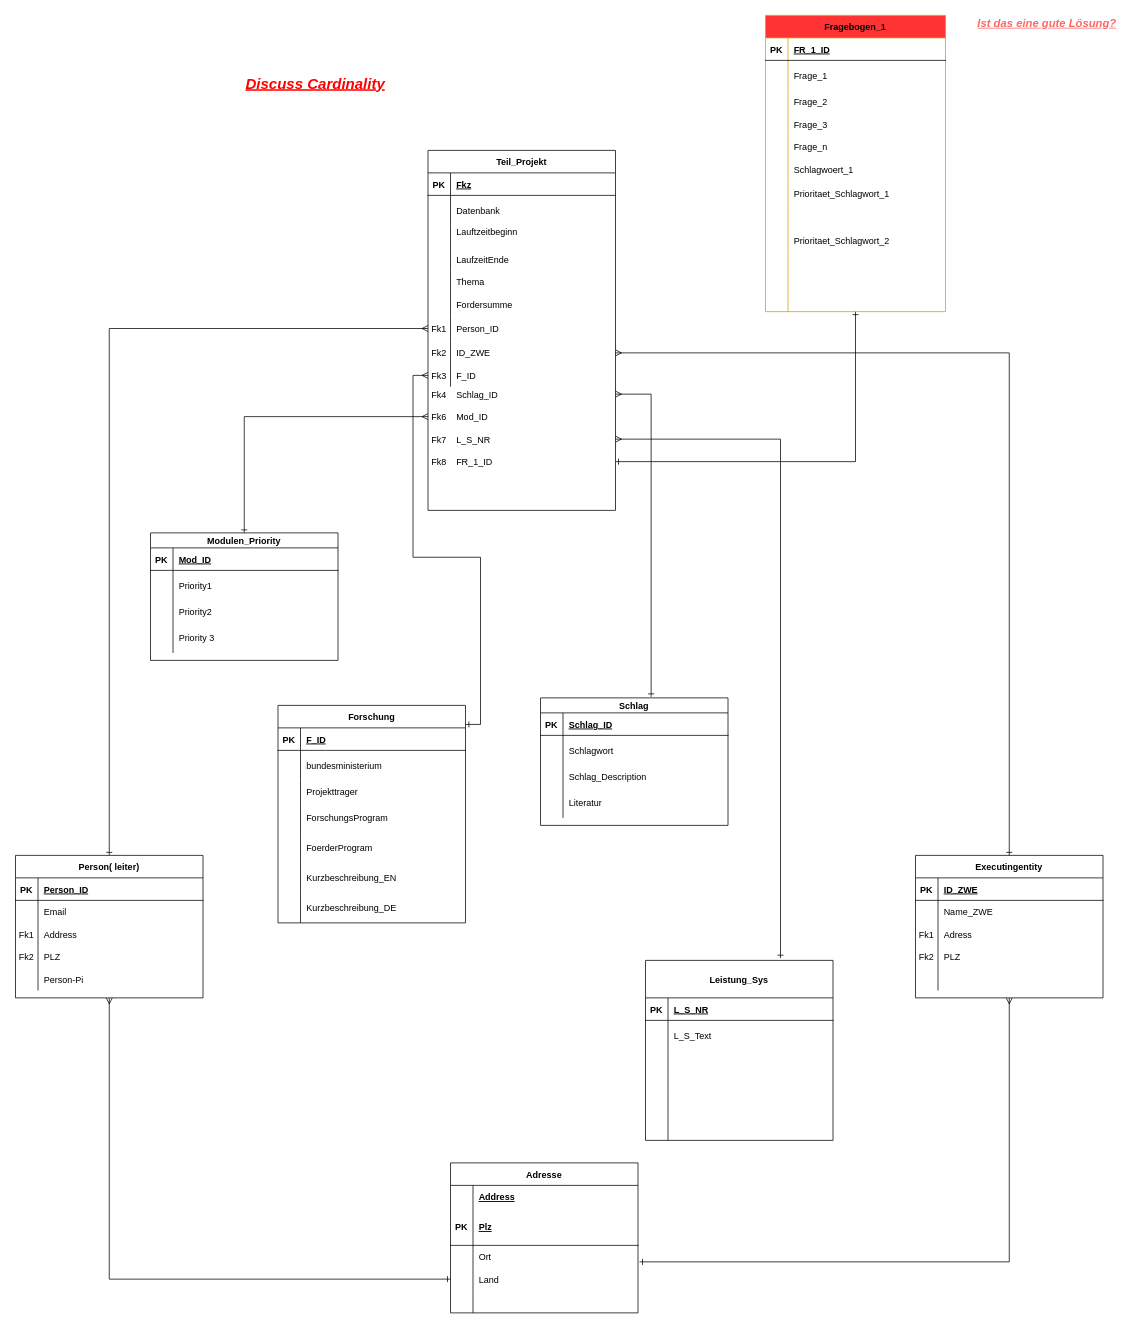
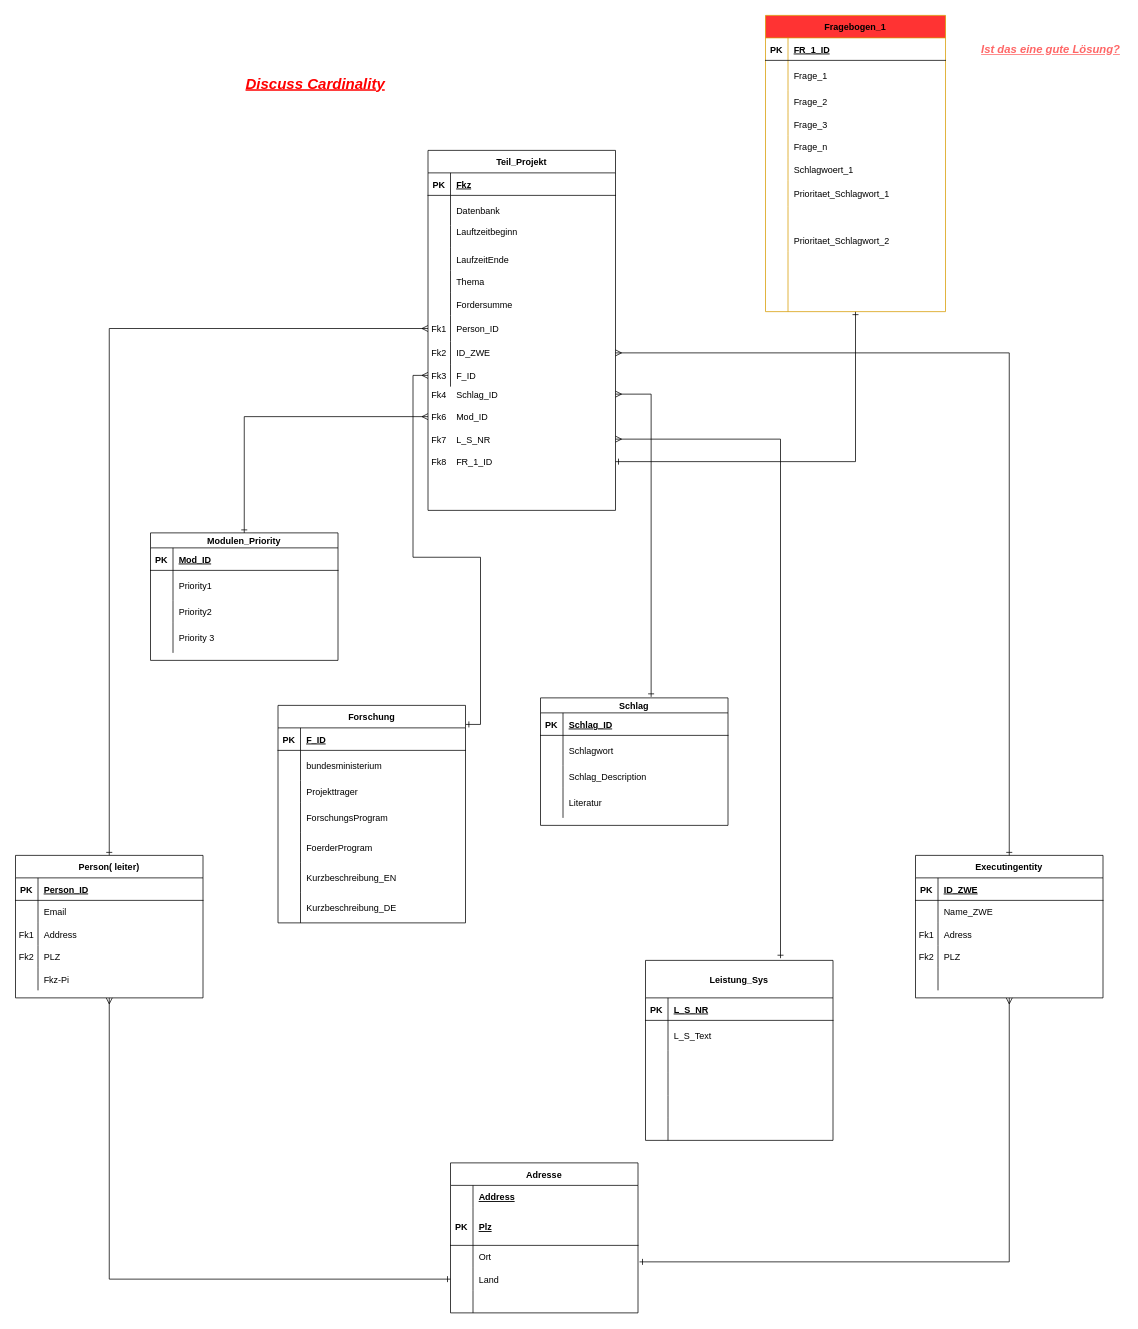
(1047, 23) -> (1050, 49)
(65, 980) -> (57, 980)
